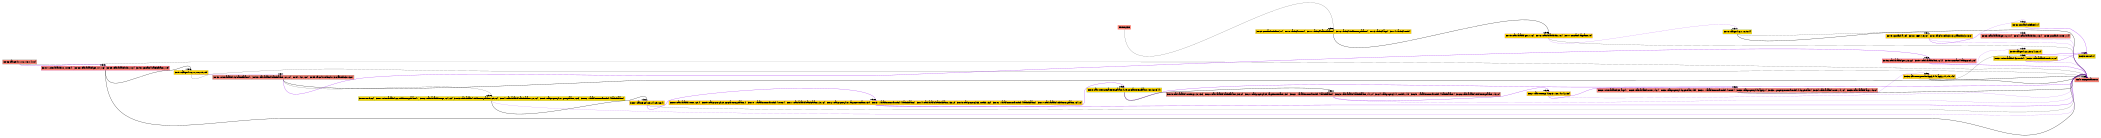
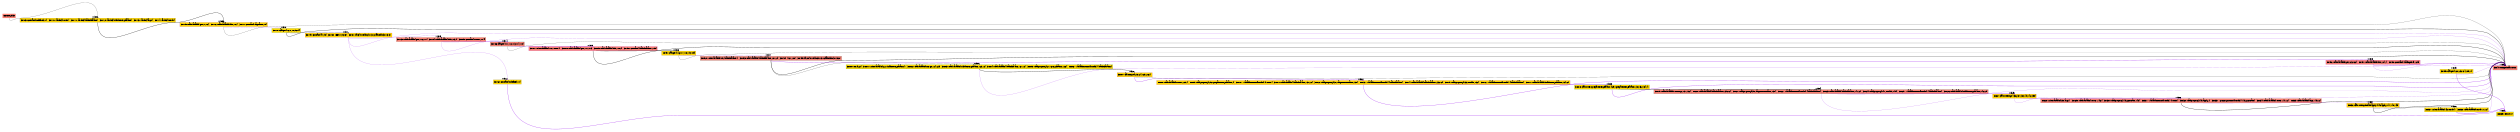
none -> (474, 42)
